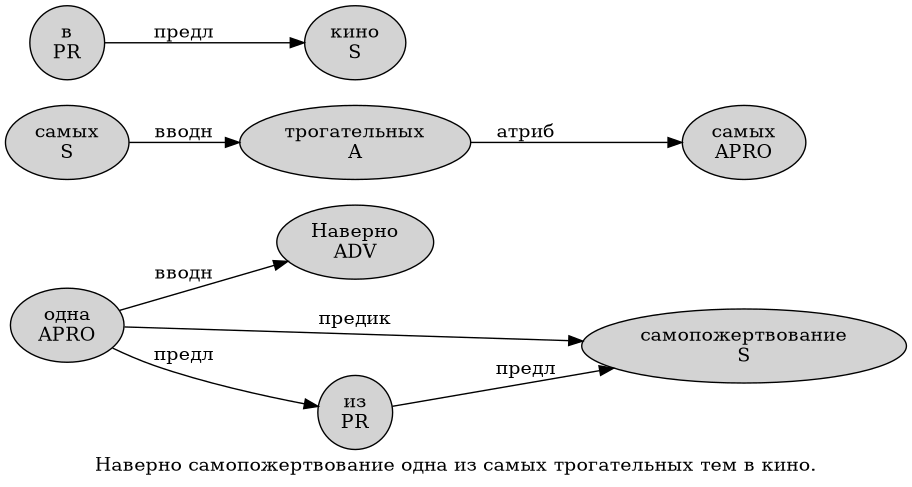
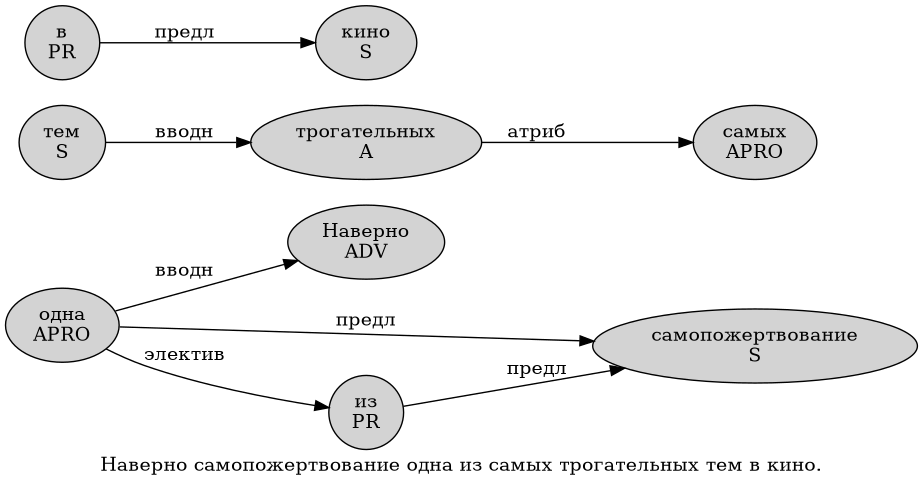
(67, 142) -> (62, 142)
(355, 319) -> (366, 320)
(184, 355) -> (185, 355)
